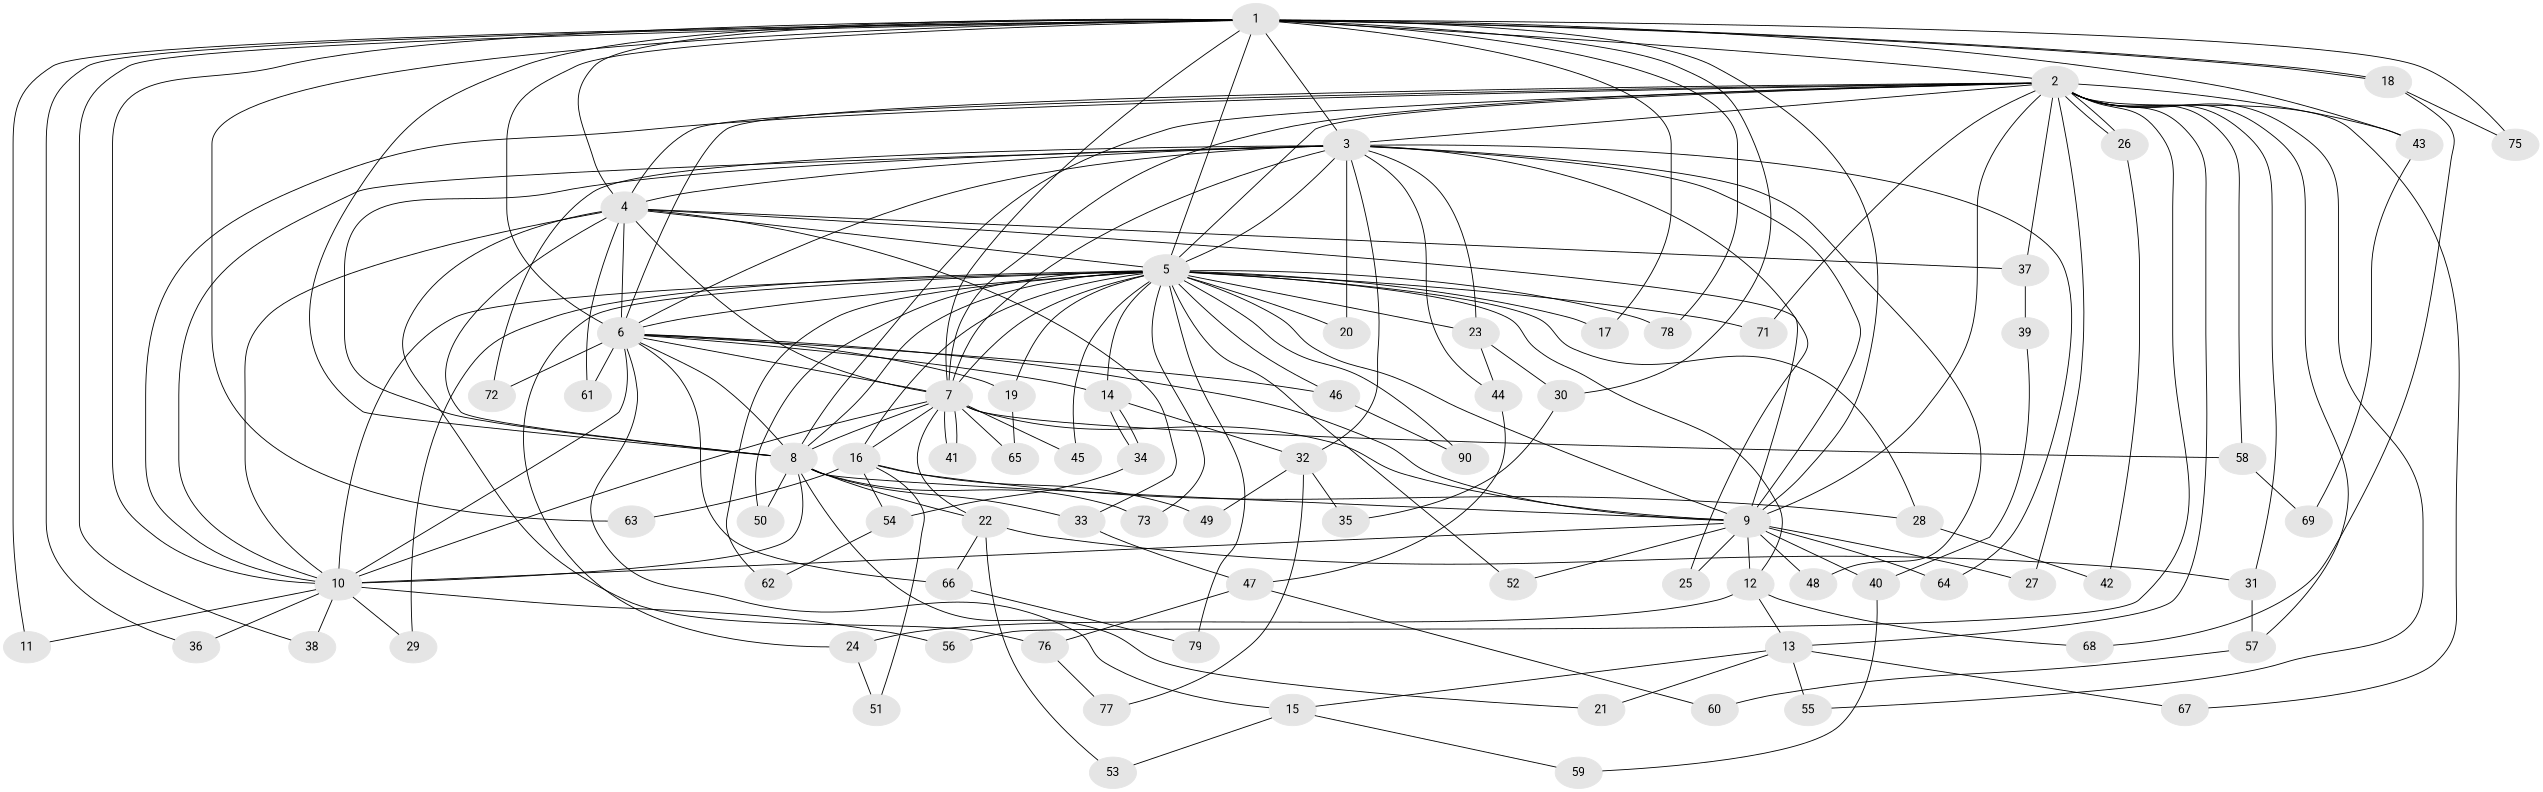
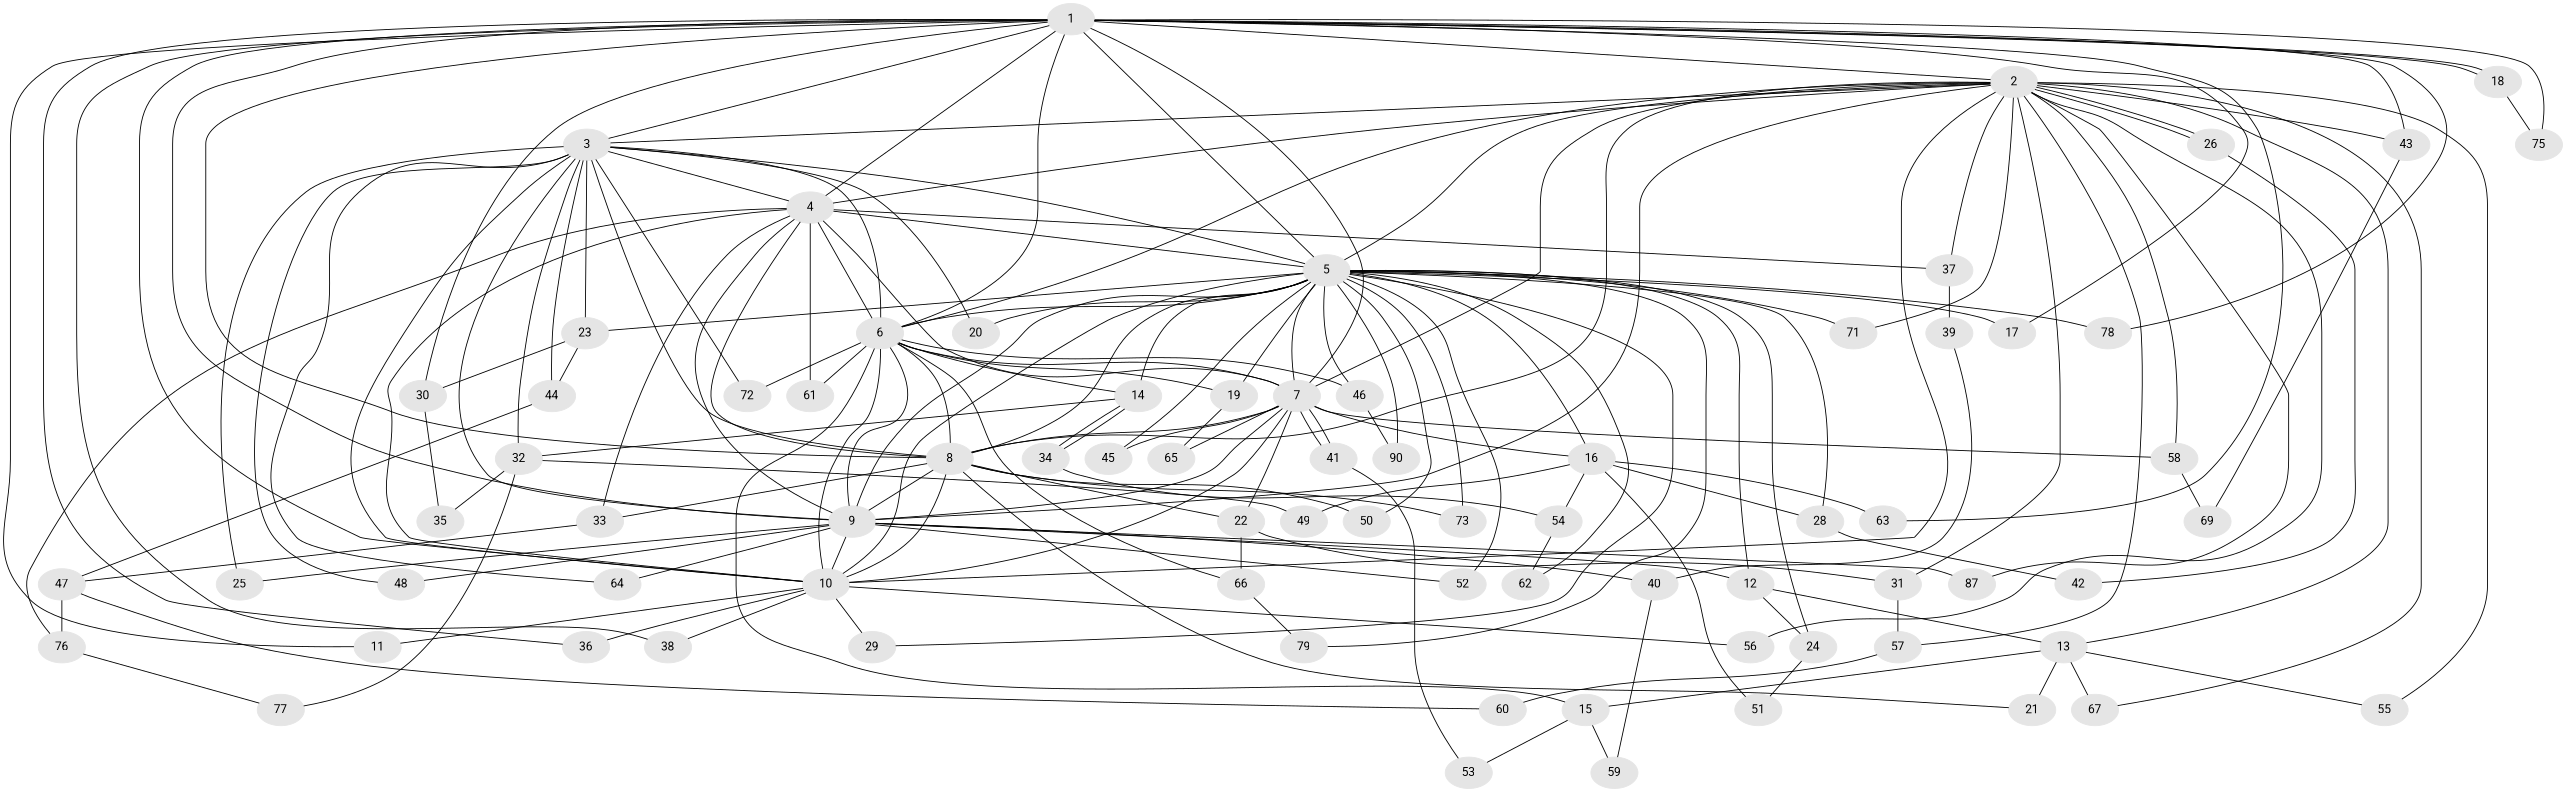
(1123, 224) -> none
(2032, 584) -> (1972, 584)
(2090, 647) -> none
(1014, 663) -> (1415, 605)
